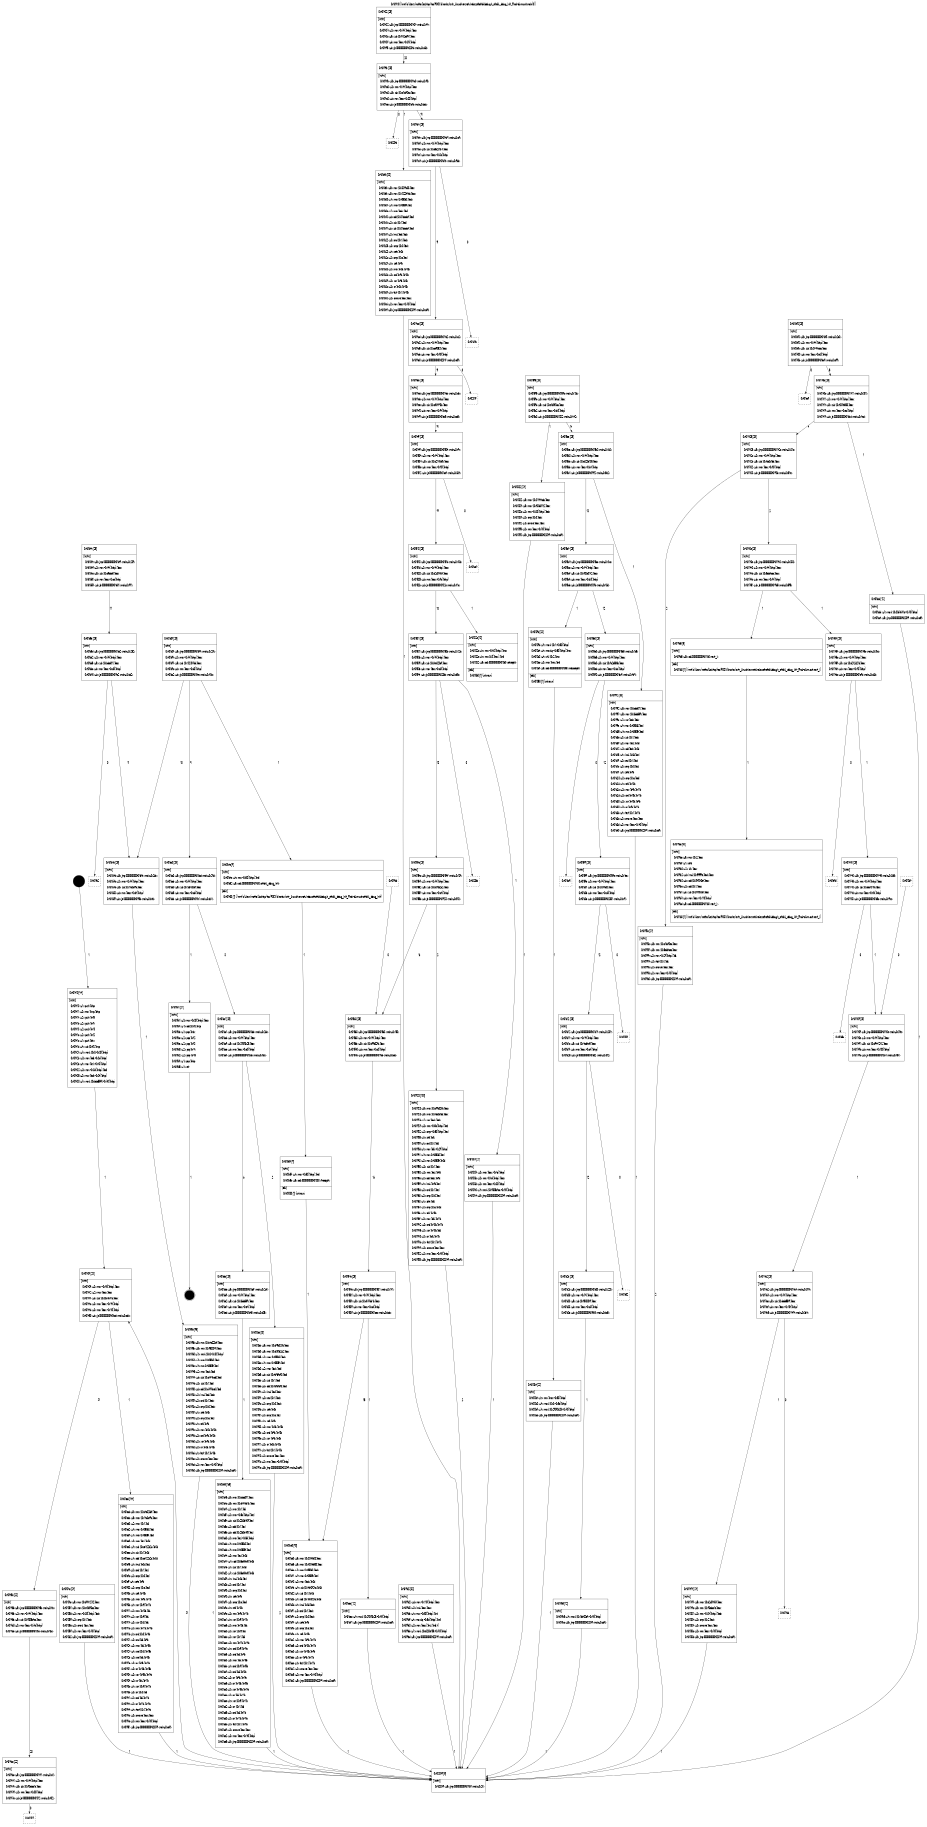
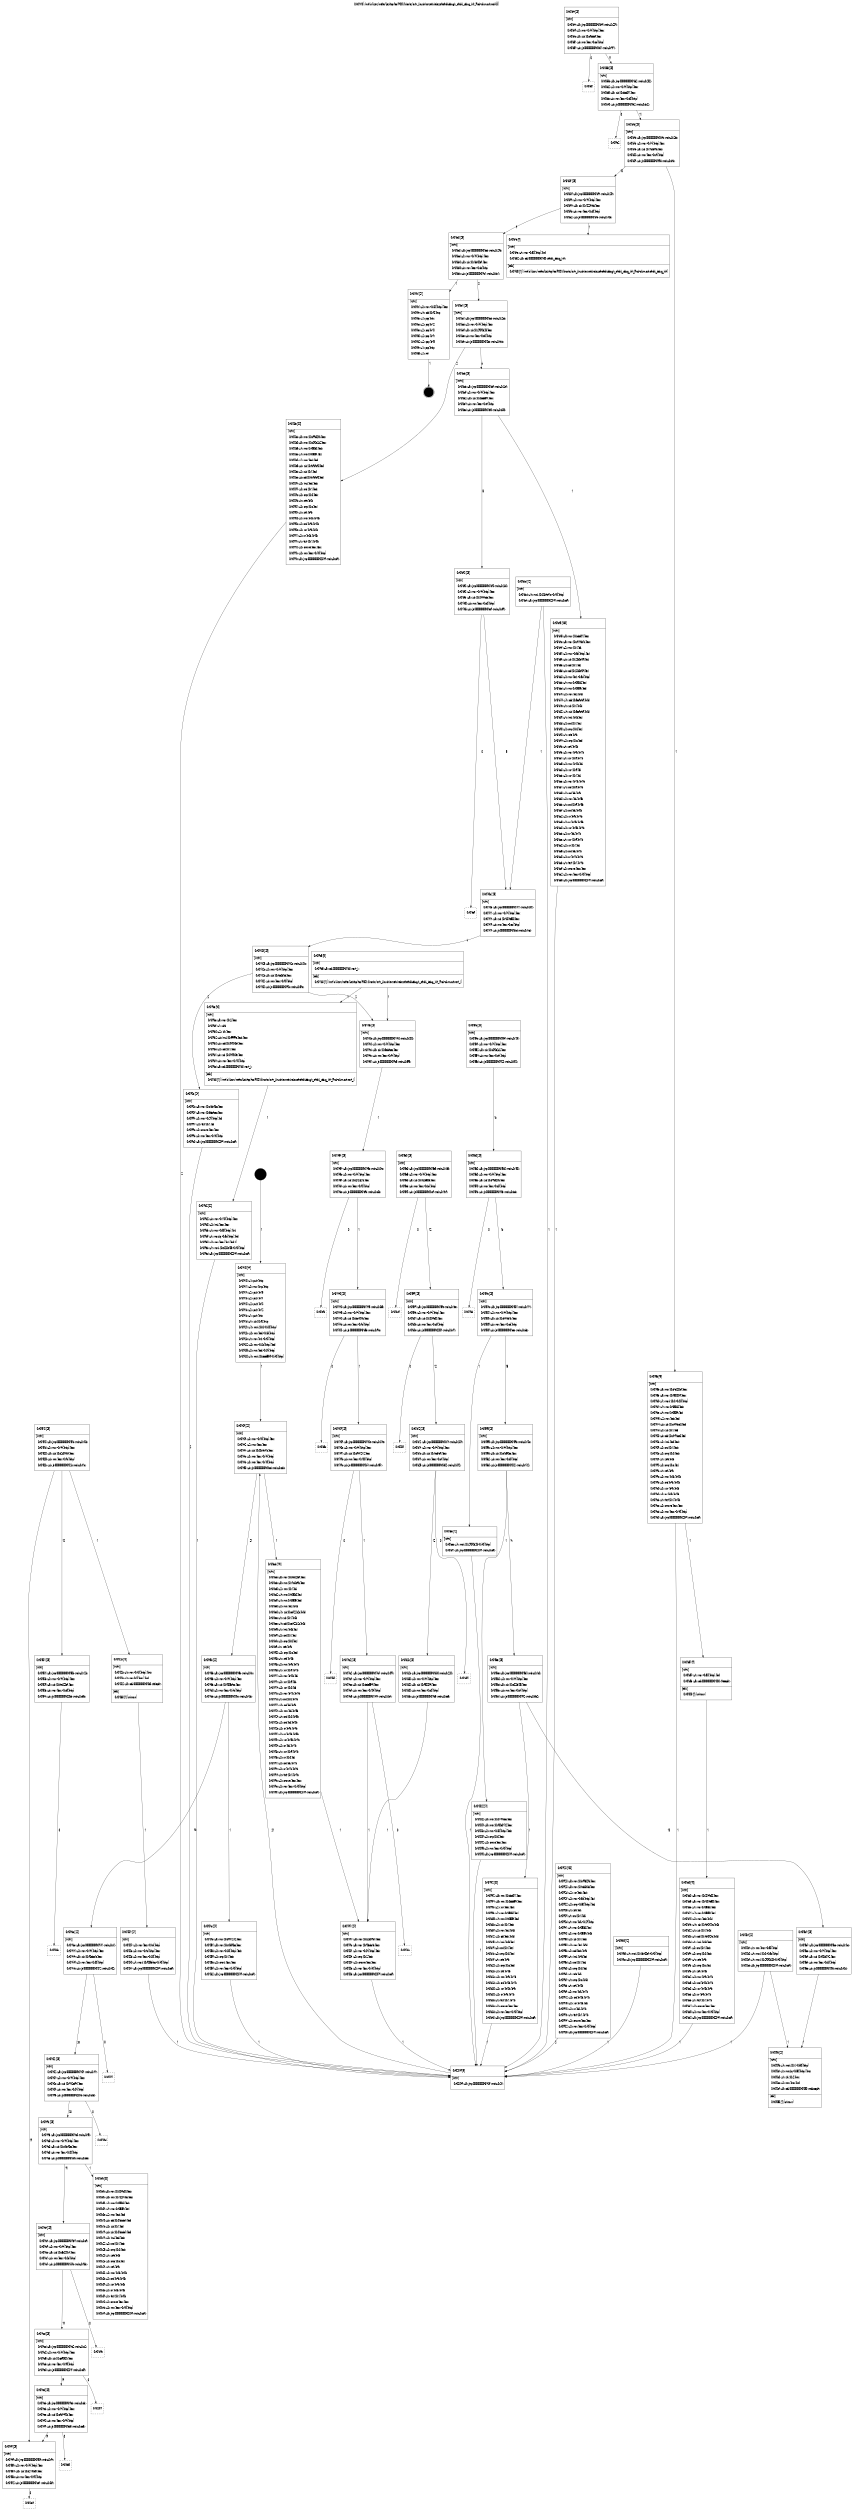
none -> (588, 87)
(396, 123) -> (94, 2117)
none -> (482, 491)
(870, 508) -> (526, 747)
(436, 511) -> (29, 1954)
(599, 611) -> none
(757, 614) -> (387, 1003)
(161, 768) -> (621, 171)
(436, 768) -> none
(514, 912) -> (142, 1814)
(384, 949) -> (478, 1251)
(894, 949) -> (337, 1571)
(436, 997) -> none
(304, 1029) -> (694, 1589)
(553, 1033) -> (779, 2009)
(404, 1047) -> none
none -> (251, 1142)
(344, 1429) -> (505, 1379)
(583, 1458) -> (385, 1804)
(253, 1769) -> (339, 1856)
none -> (229, 1811)
none -> (81, 2013)
none -> (65, 2465)
